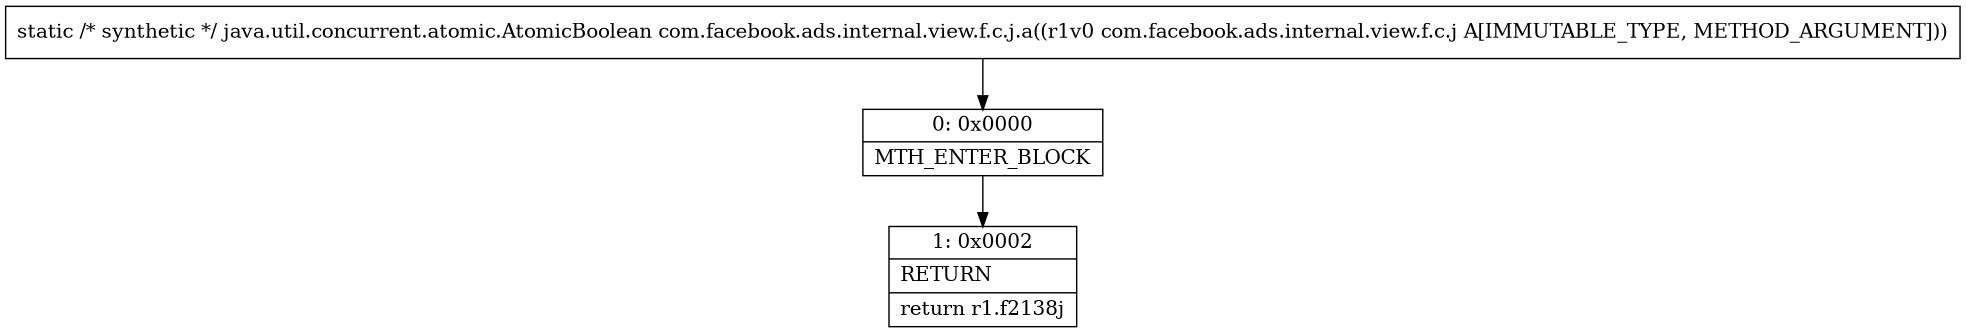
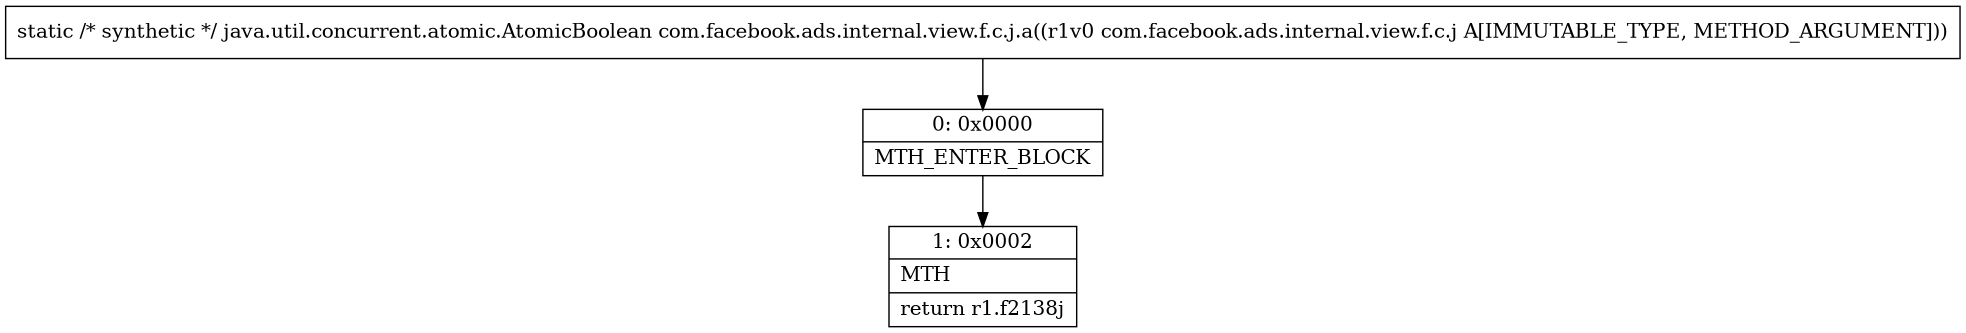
(946, 275) -> (926, 275)
